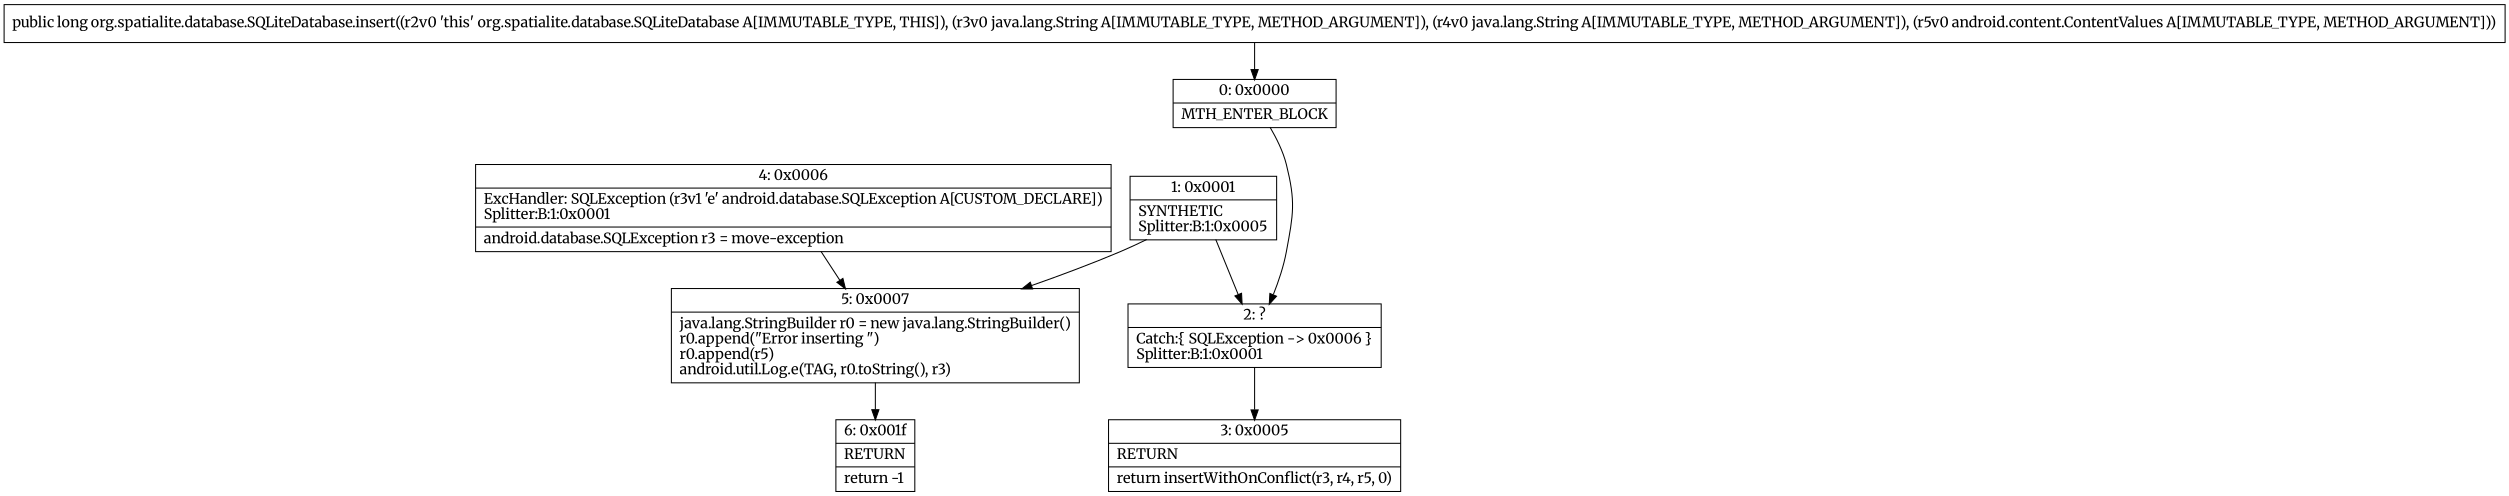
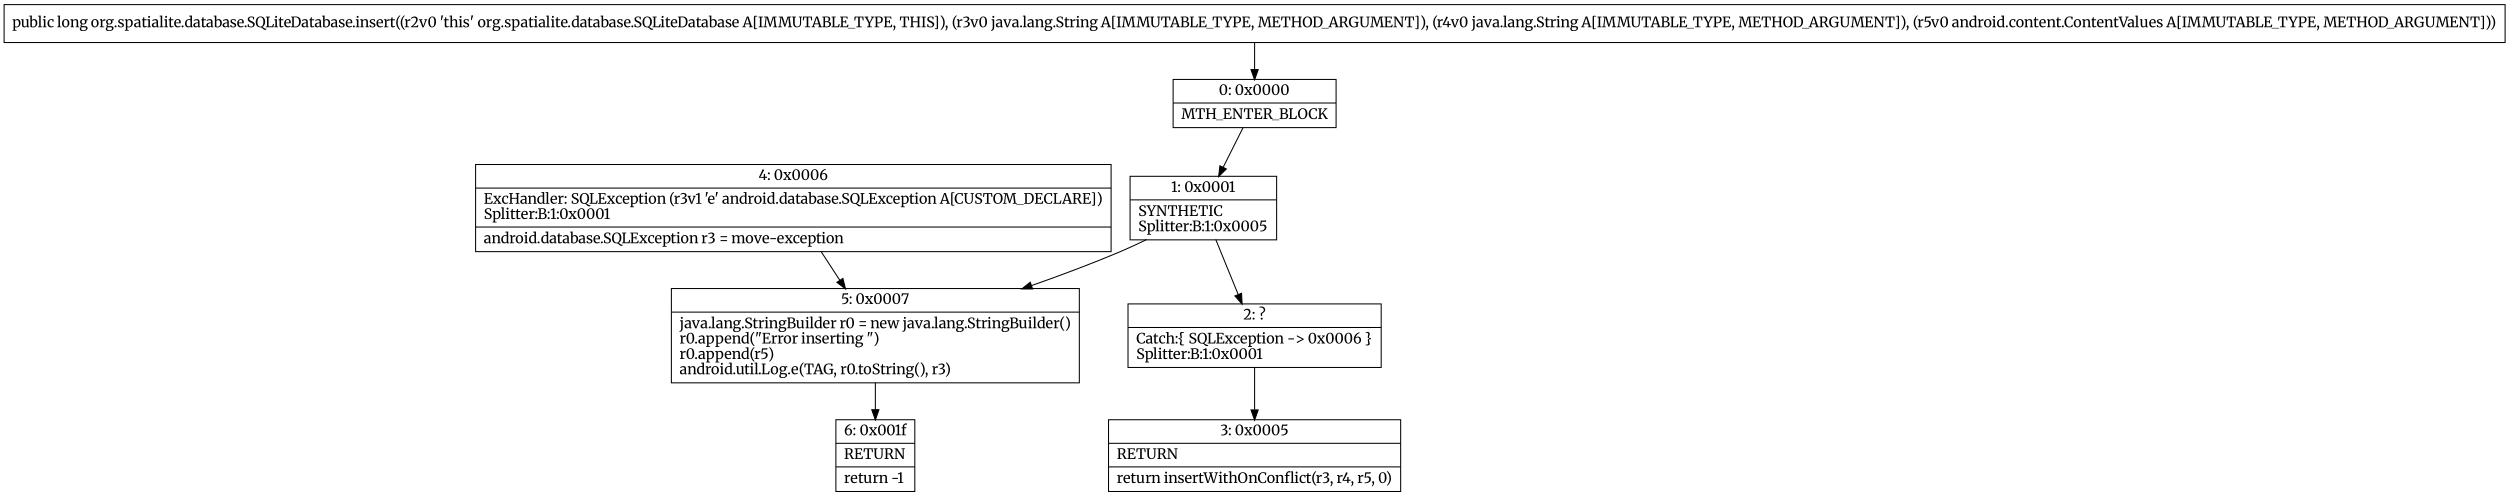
(1292, 210) -> (1233, 147)
